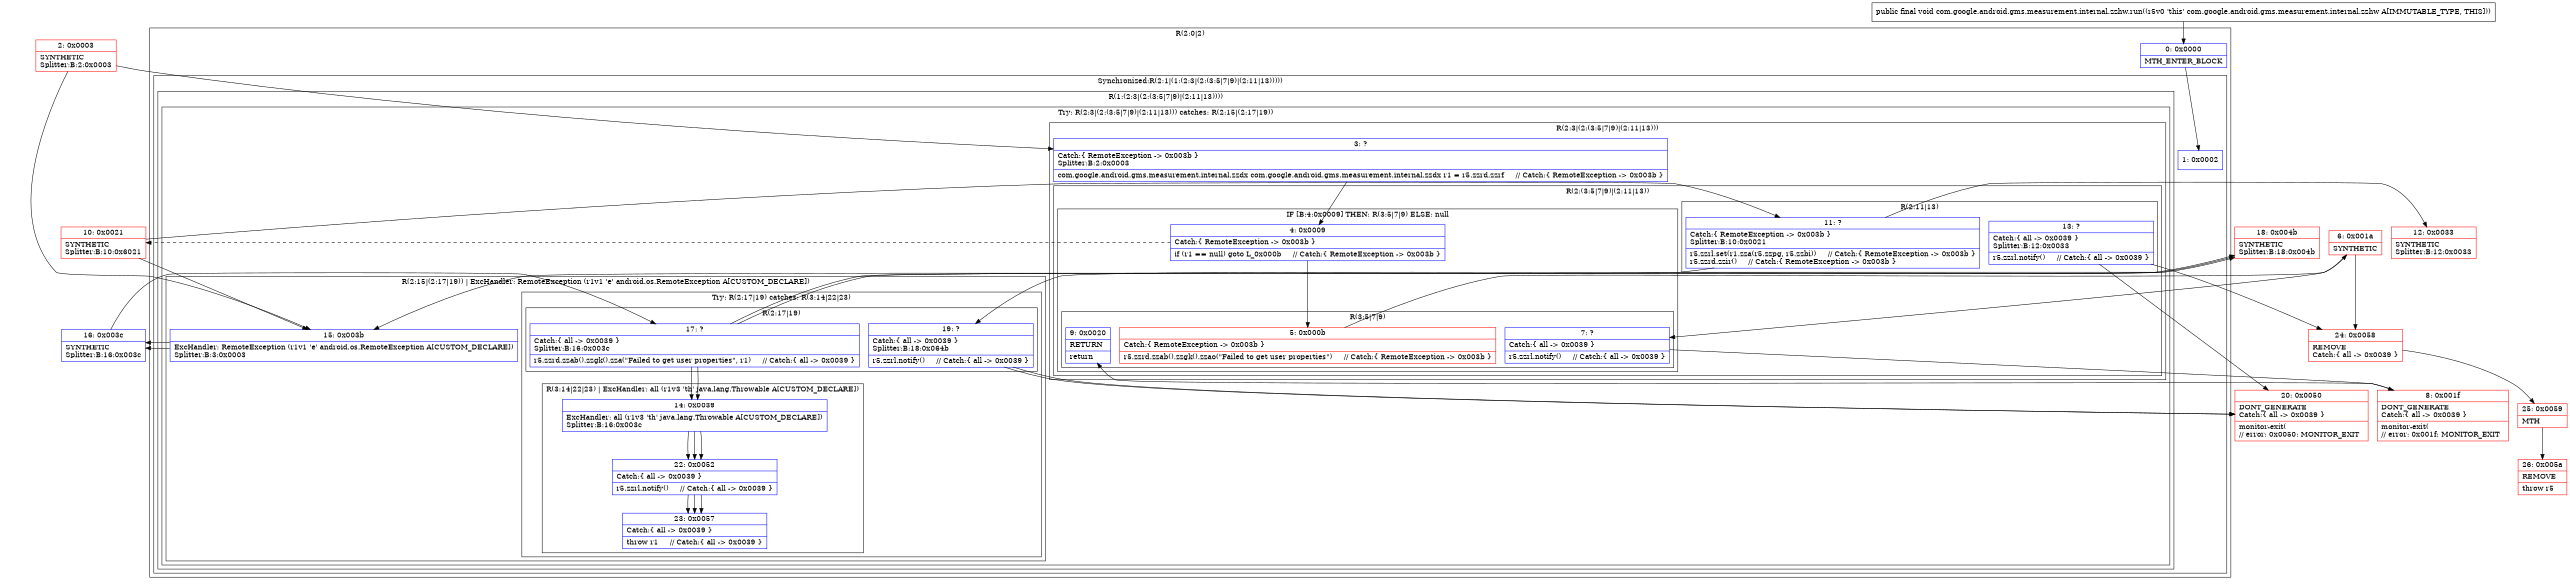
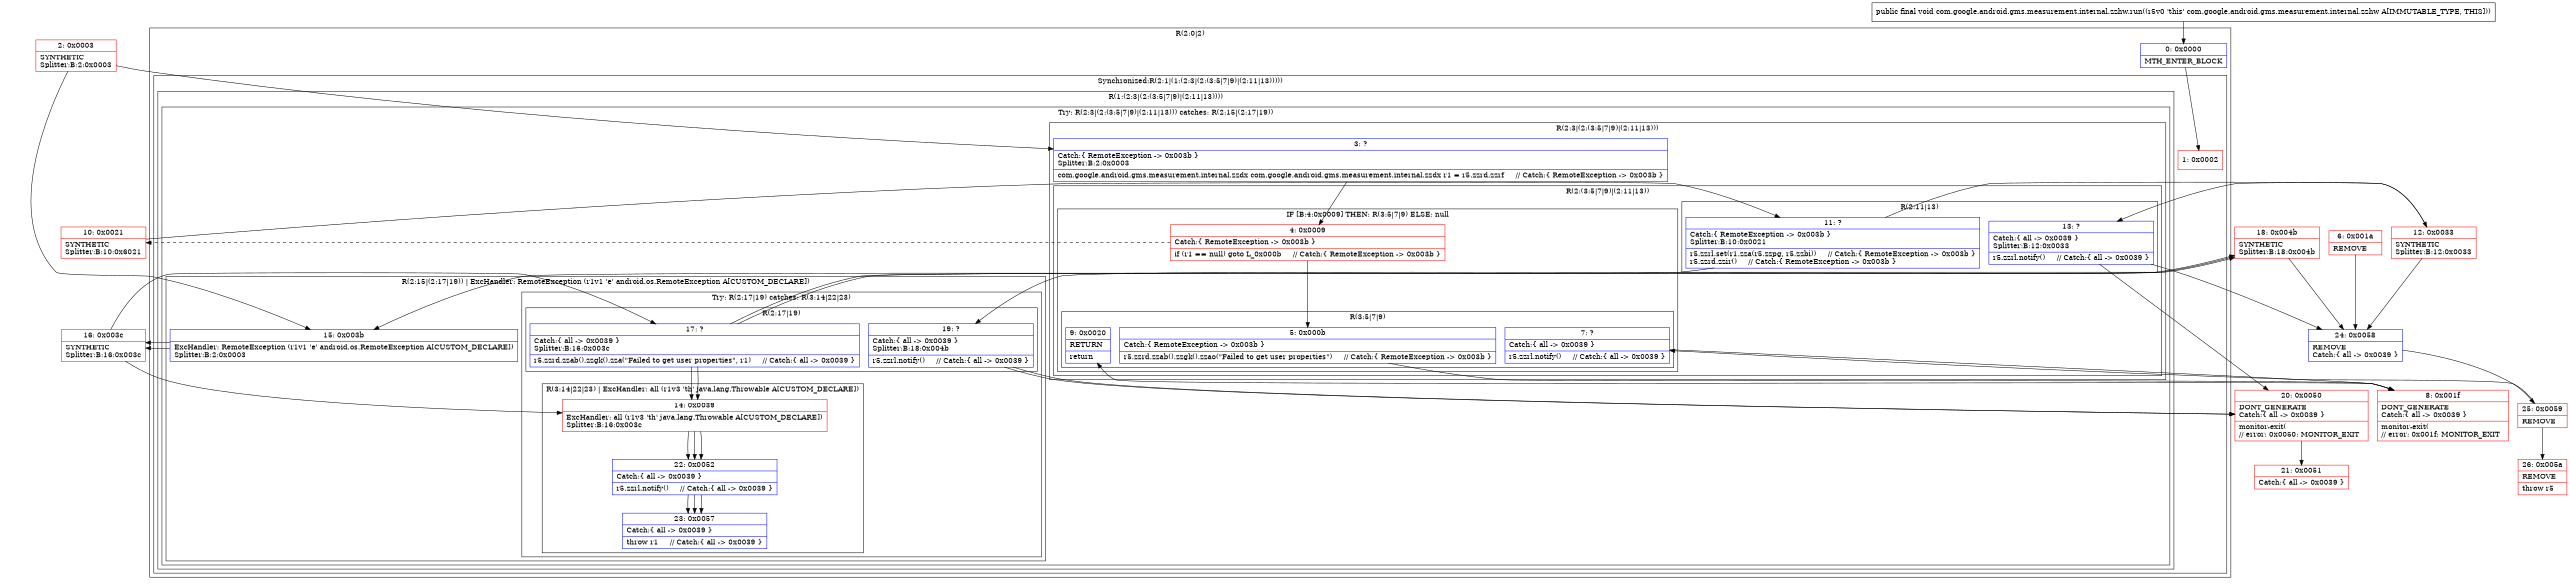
(2200, 160) -> (2200, 160)
none -> (2216, 188)
(1308, 243) -> (1308, 243)
(2355, 249) -> (2350, 249)
(1842, 276) -> (1889, 381)
(209, 288) -> none
none -> (2314, 292)
none -> (2396, 292)
(2014, 306) -> (2109, 372)
(103, 345) -> (103, 345)
(1308, 345) -> (1308, 345)
(2355, 345) -> (2355, 345)
(911, 349) -> (911, 349)
(210, 355) -> (210, 355)
none -> (338, 403)
(695, 416) -> (695, 416)
(2531, 421) -> (2539, 421)
none -> (2302, 477)
